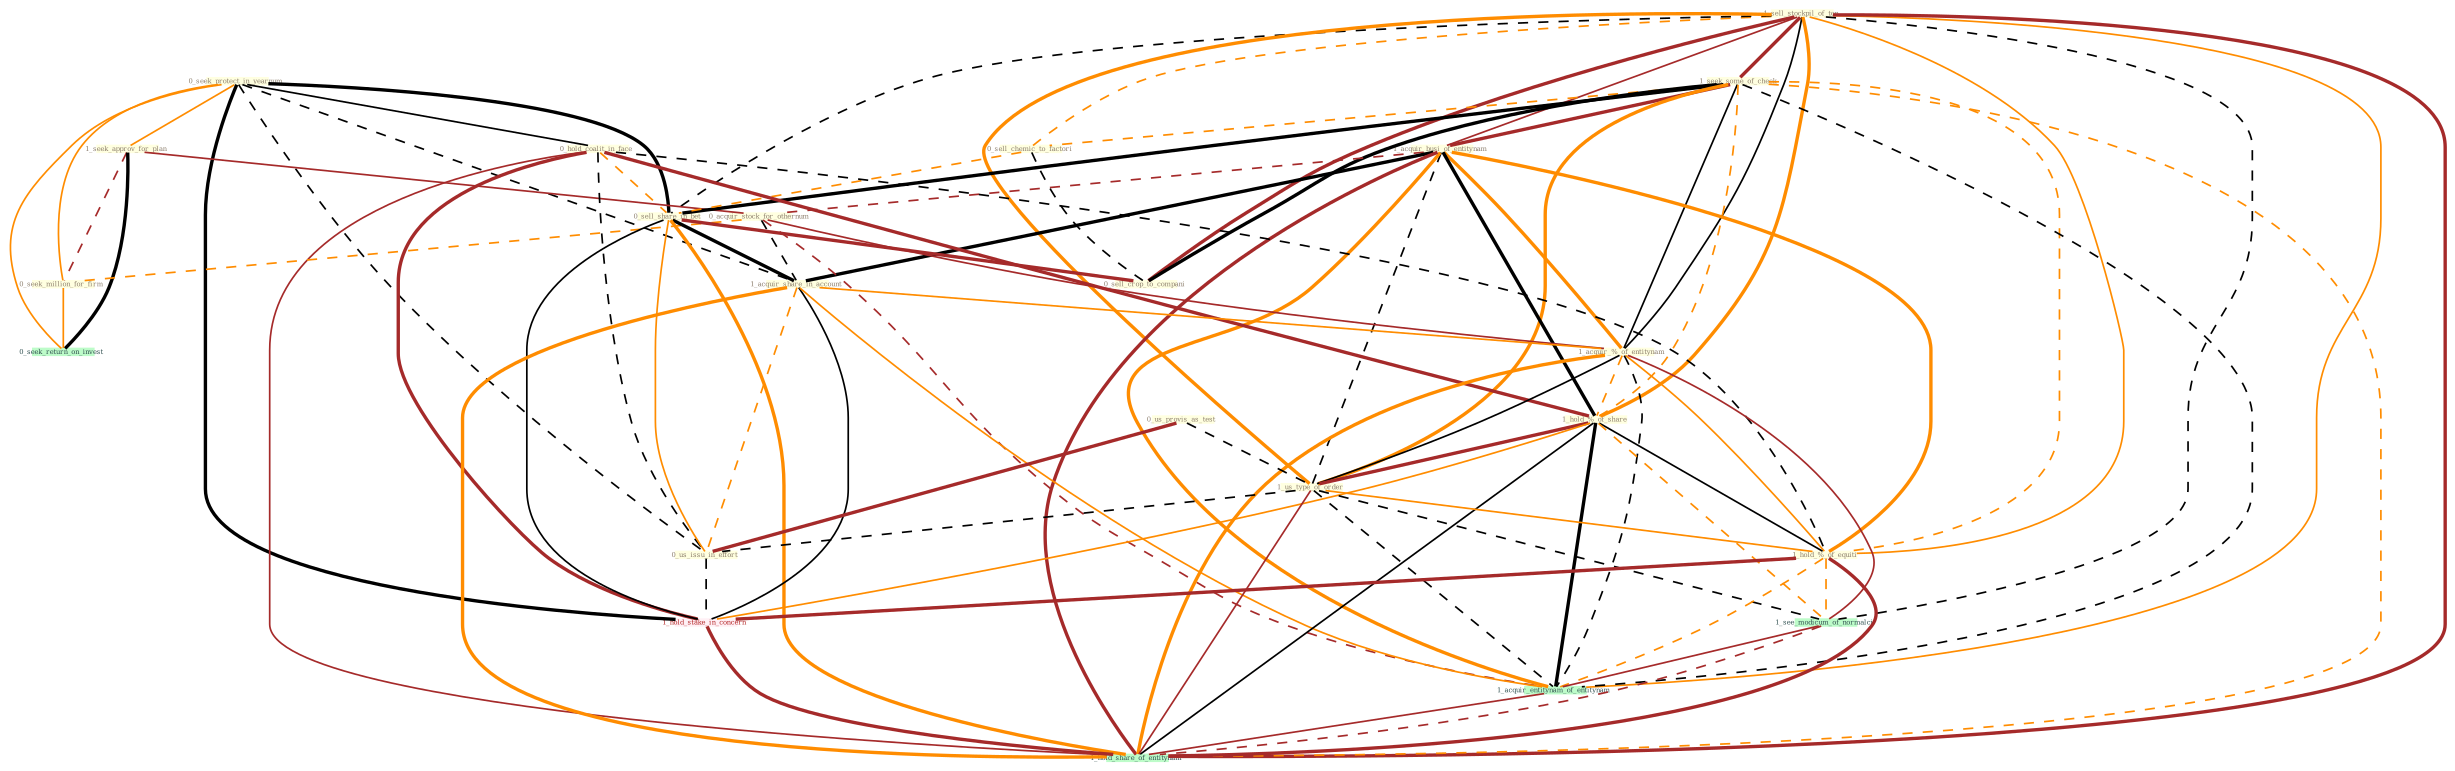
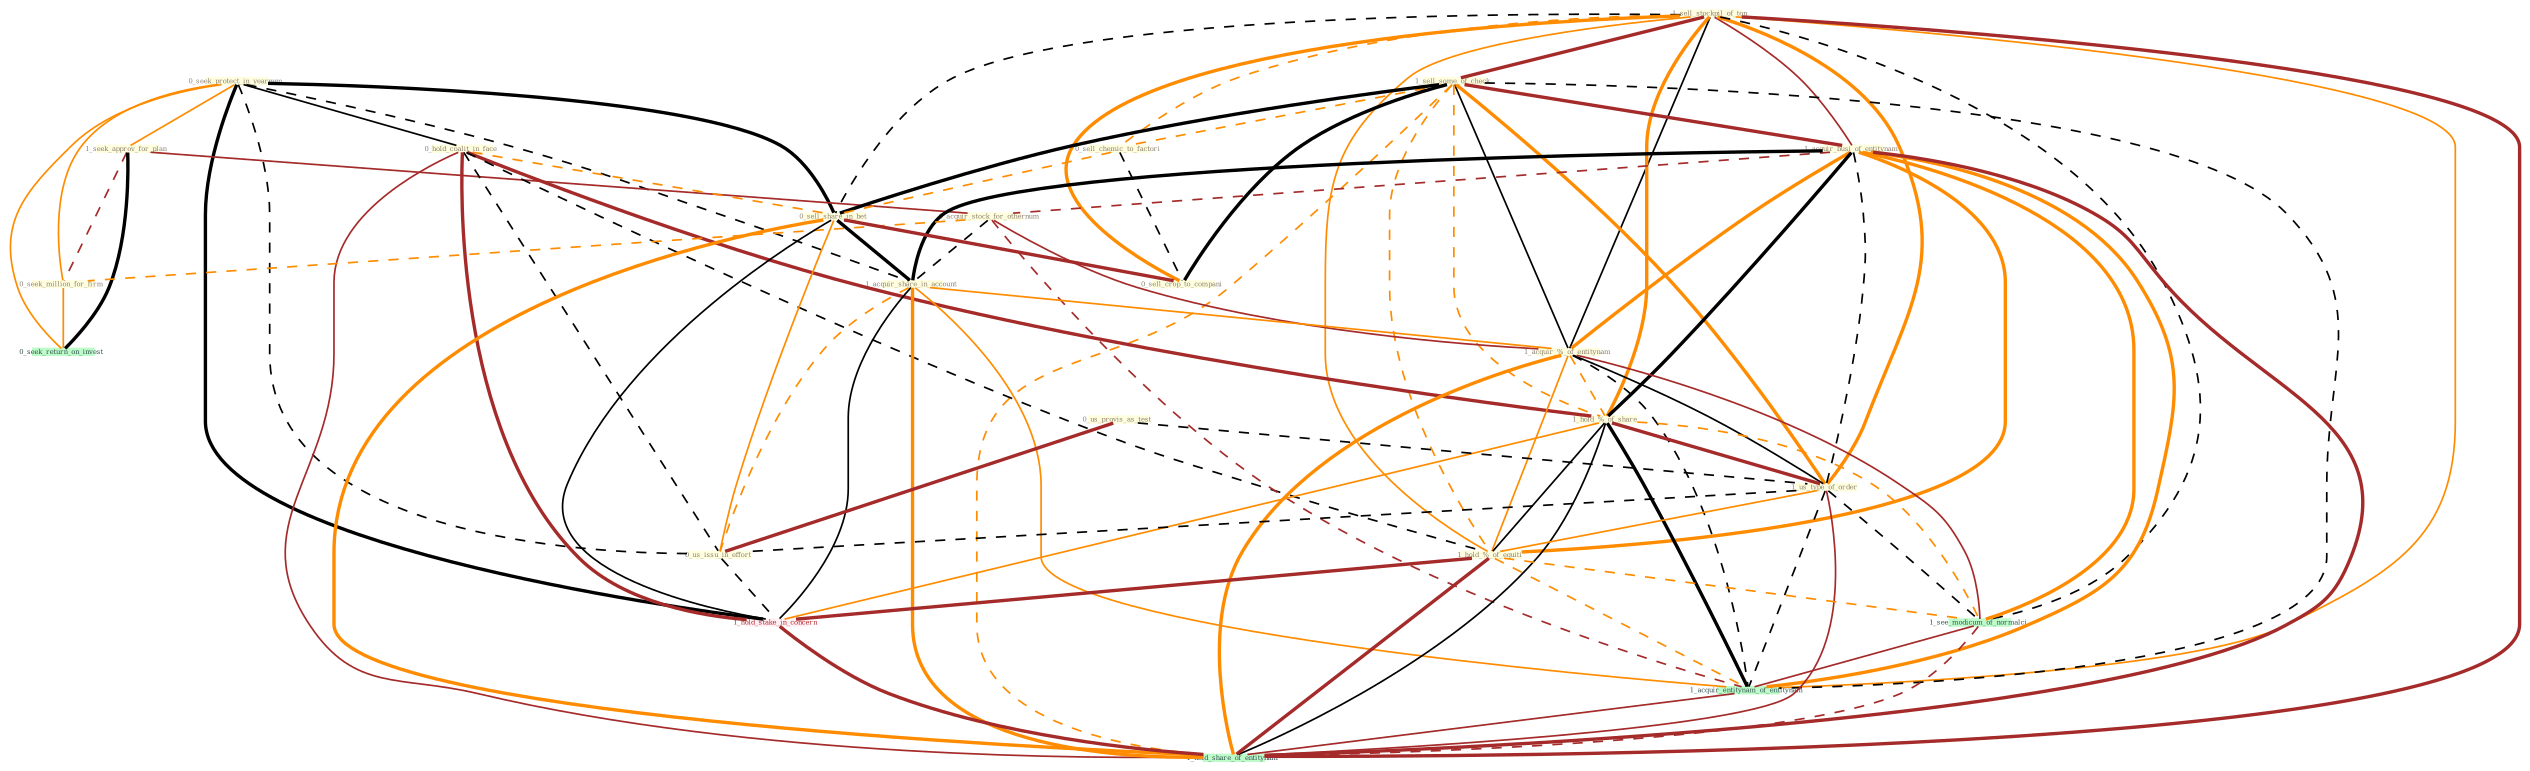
(1738, 81) -> (1454, 81)
(1523, 91) -> (1252, 62)
none -> (2133, 344)
